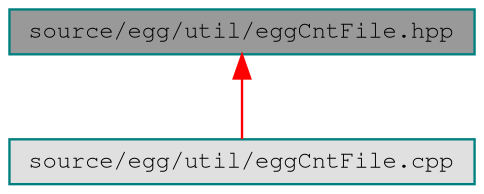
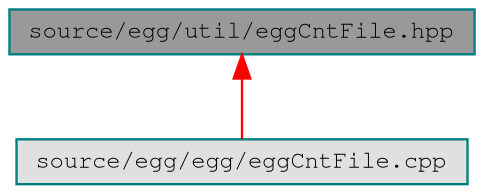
(242, 162) -> (242, 162)
